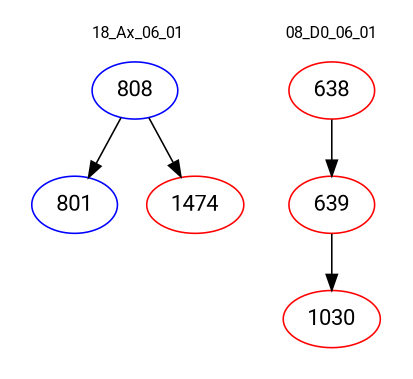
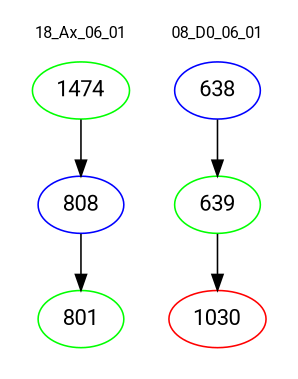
(332, 90) -> (217, 90)
(161, 140) -> (81, 140)
(75, 205) -> (81, 319)
(195, 205) -> (81, 90)
(332, 205) -> (217, 205)
